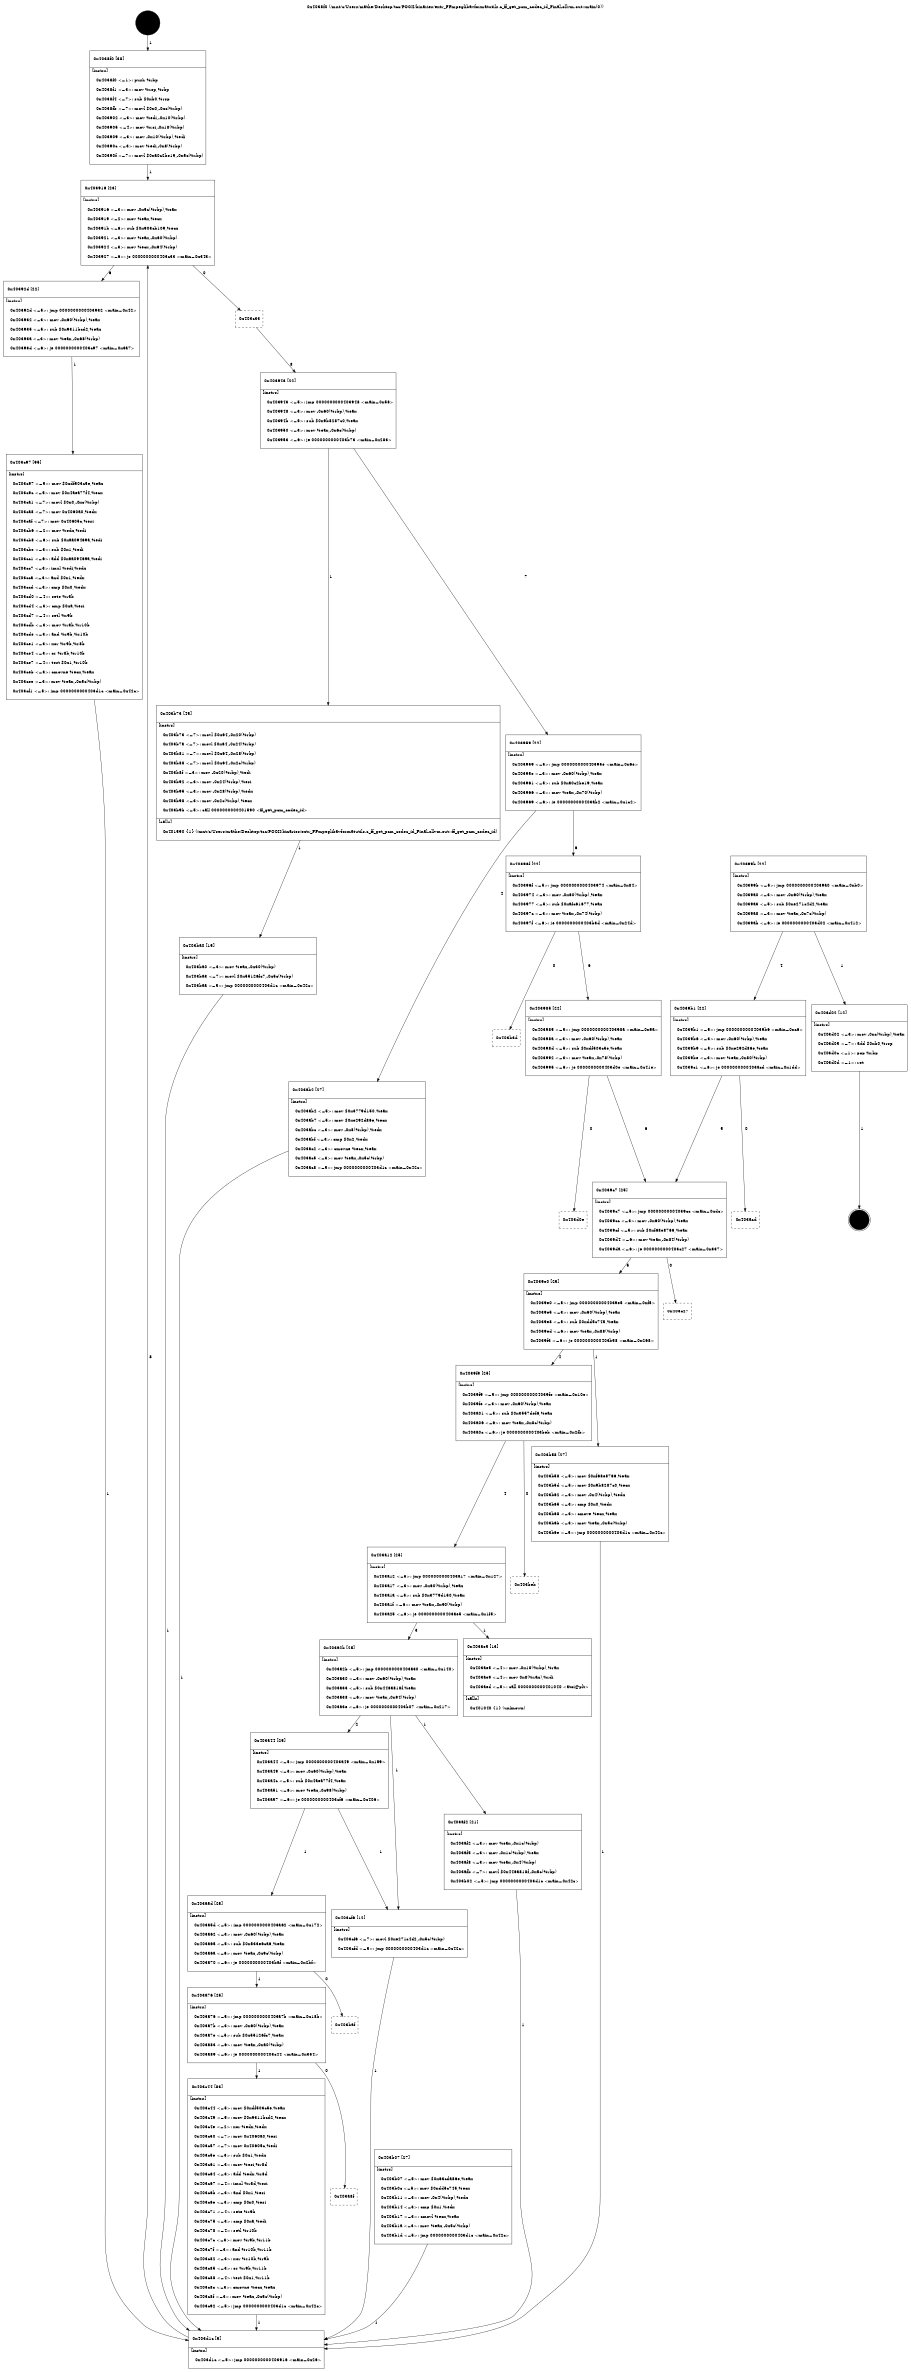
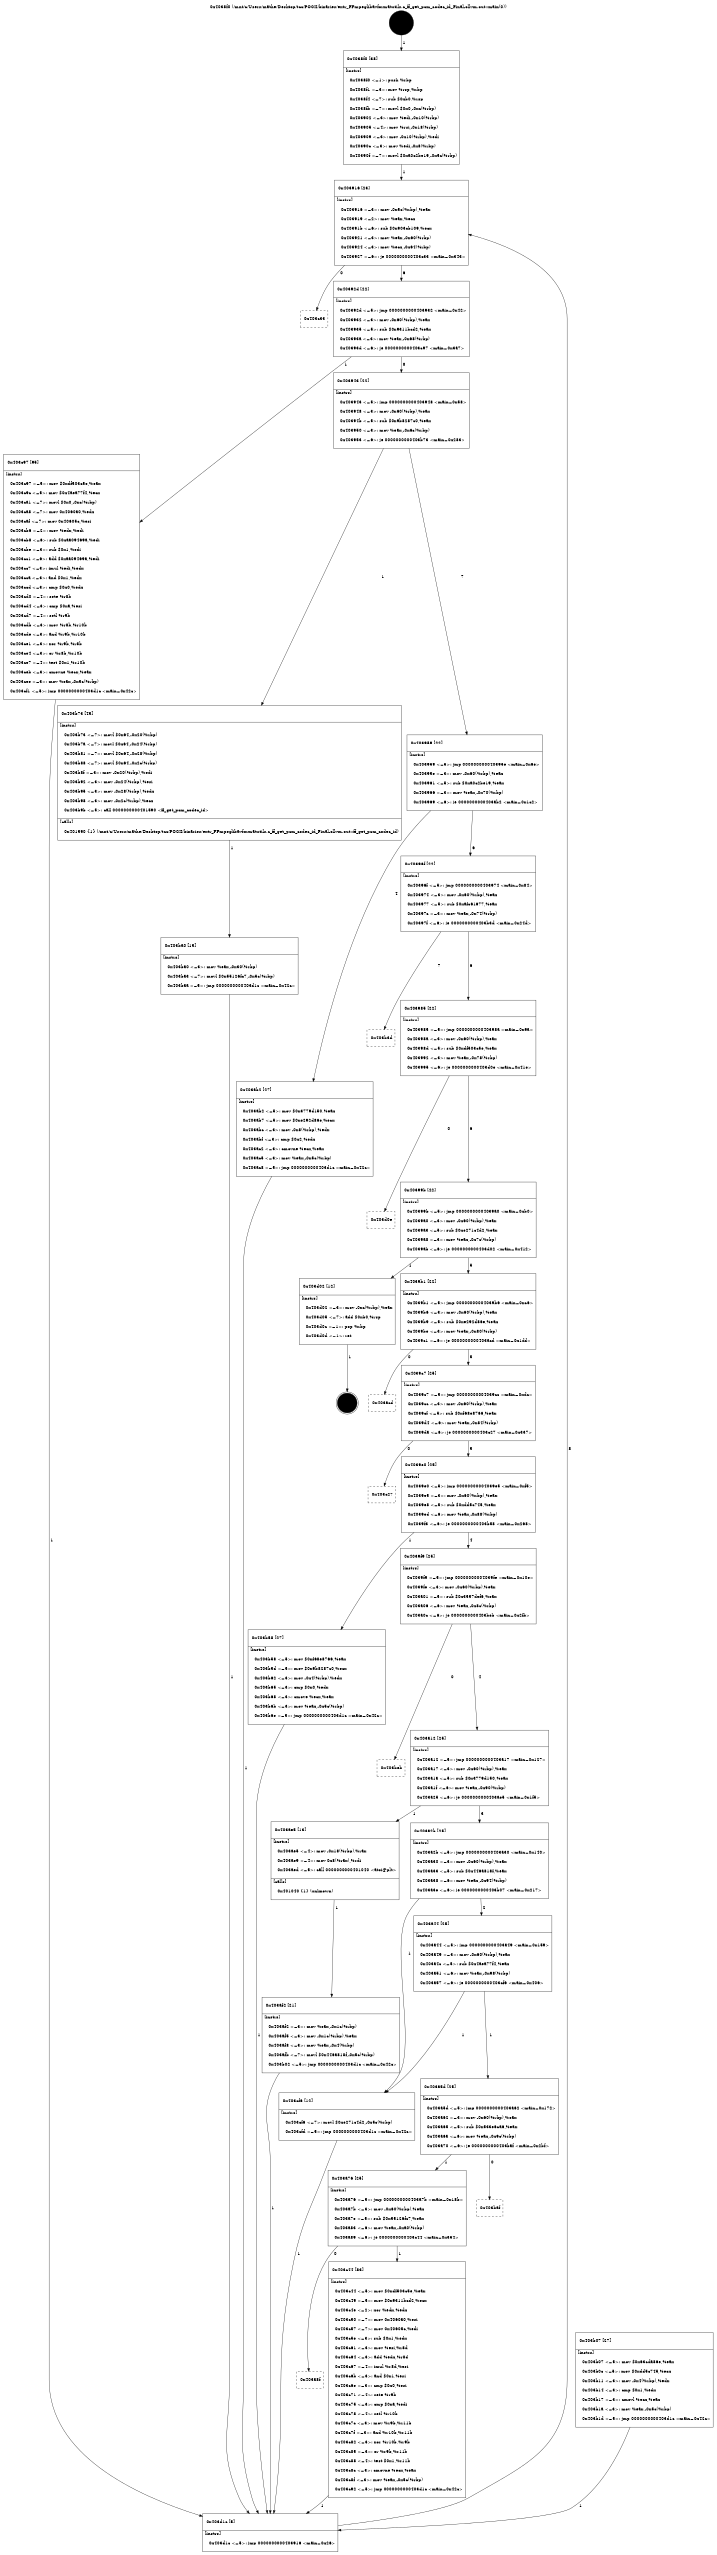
(275, 349) -> (401, 363)
(554, 966) -> (438, 966)
(781, 966) -> (470, 1266)
(626, 1127) -> (468, 1127)
(450, 1764) -> (333, 1947)
